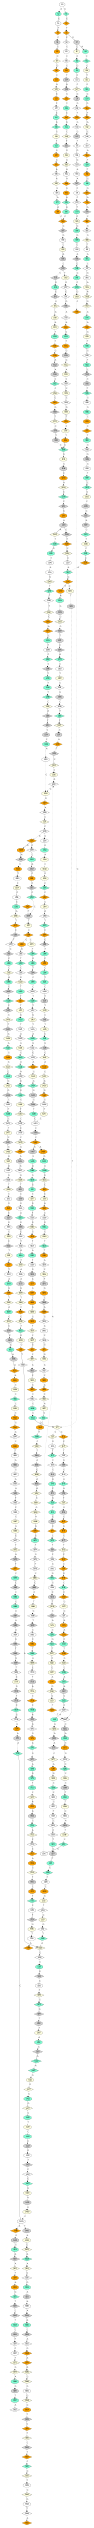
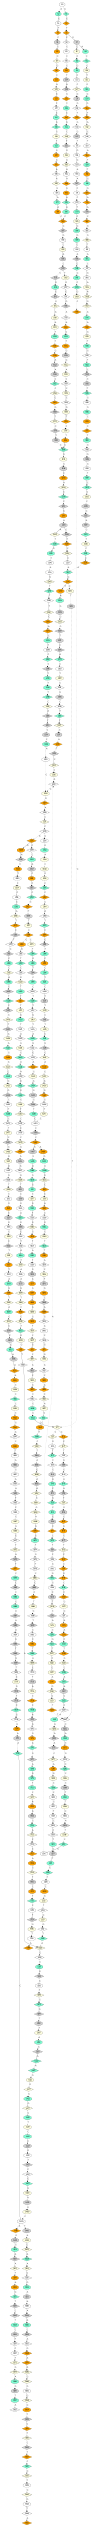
(34, 906) -> (30, 902)
